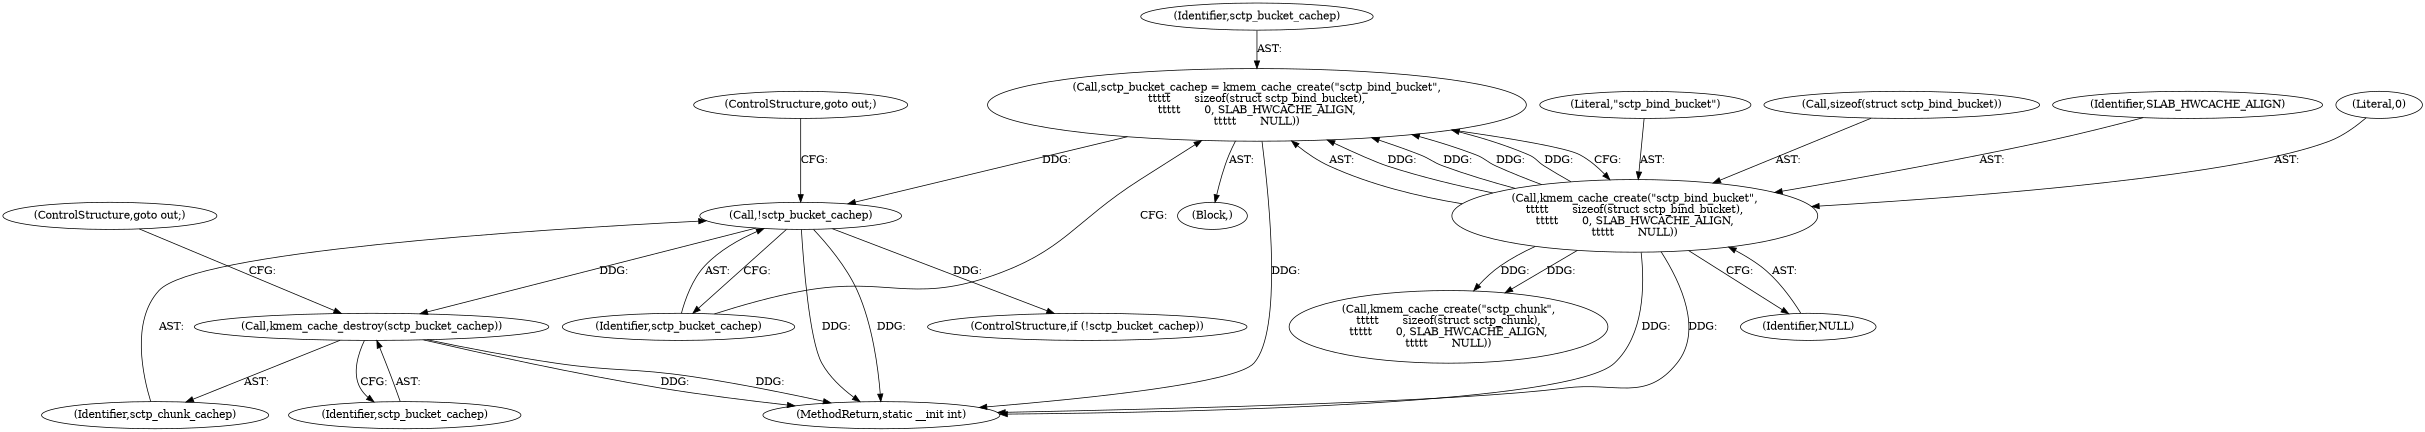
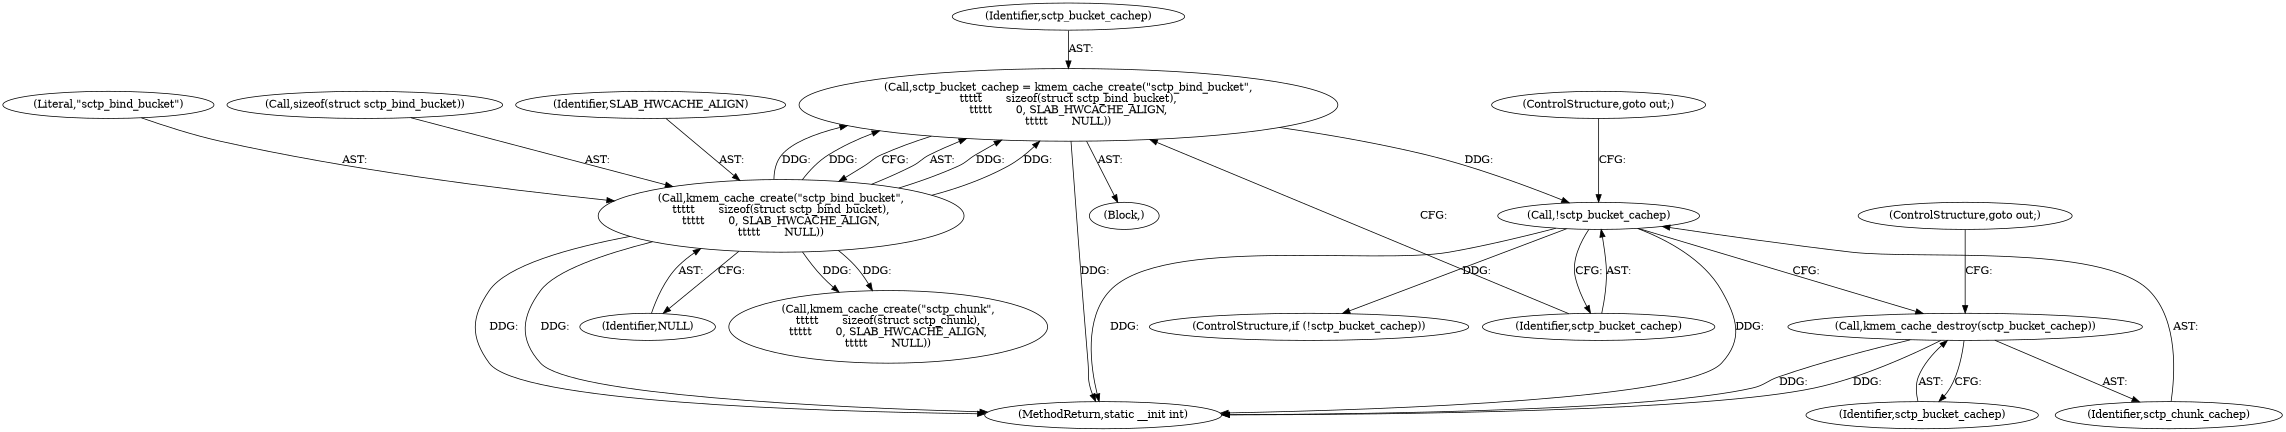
(2379, 105) -> none
(616, 271) -> (1808, 271)
